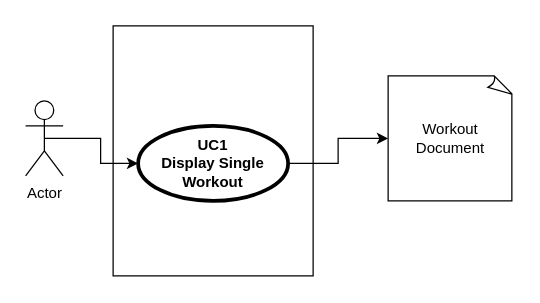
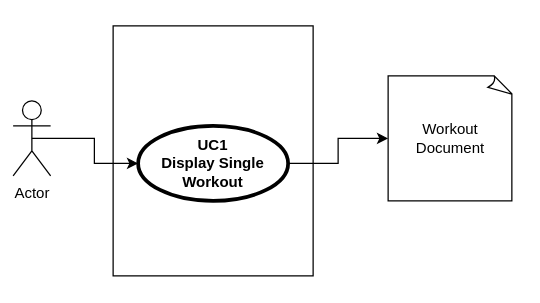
(44, 138) -> (32, 138)
